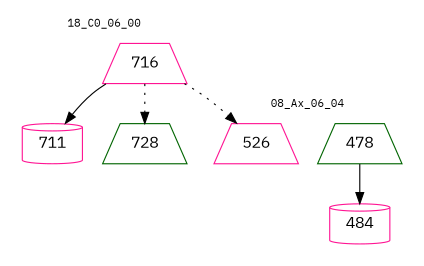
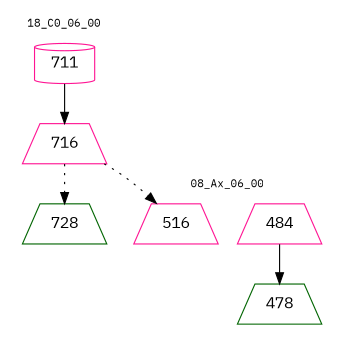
(88, 98) -> (65, 98)
(308, 104) -> (228, 184)
(256, 144) -> (176, 224)
(360, 178) -> (280, 259)
(360, 224) -> (280, 224)
